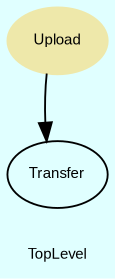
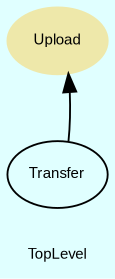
(45, 98) -> (70, 117)
